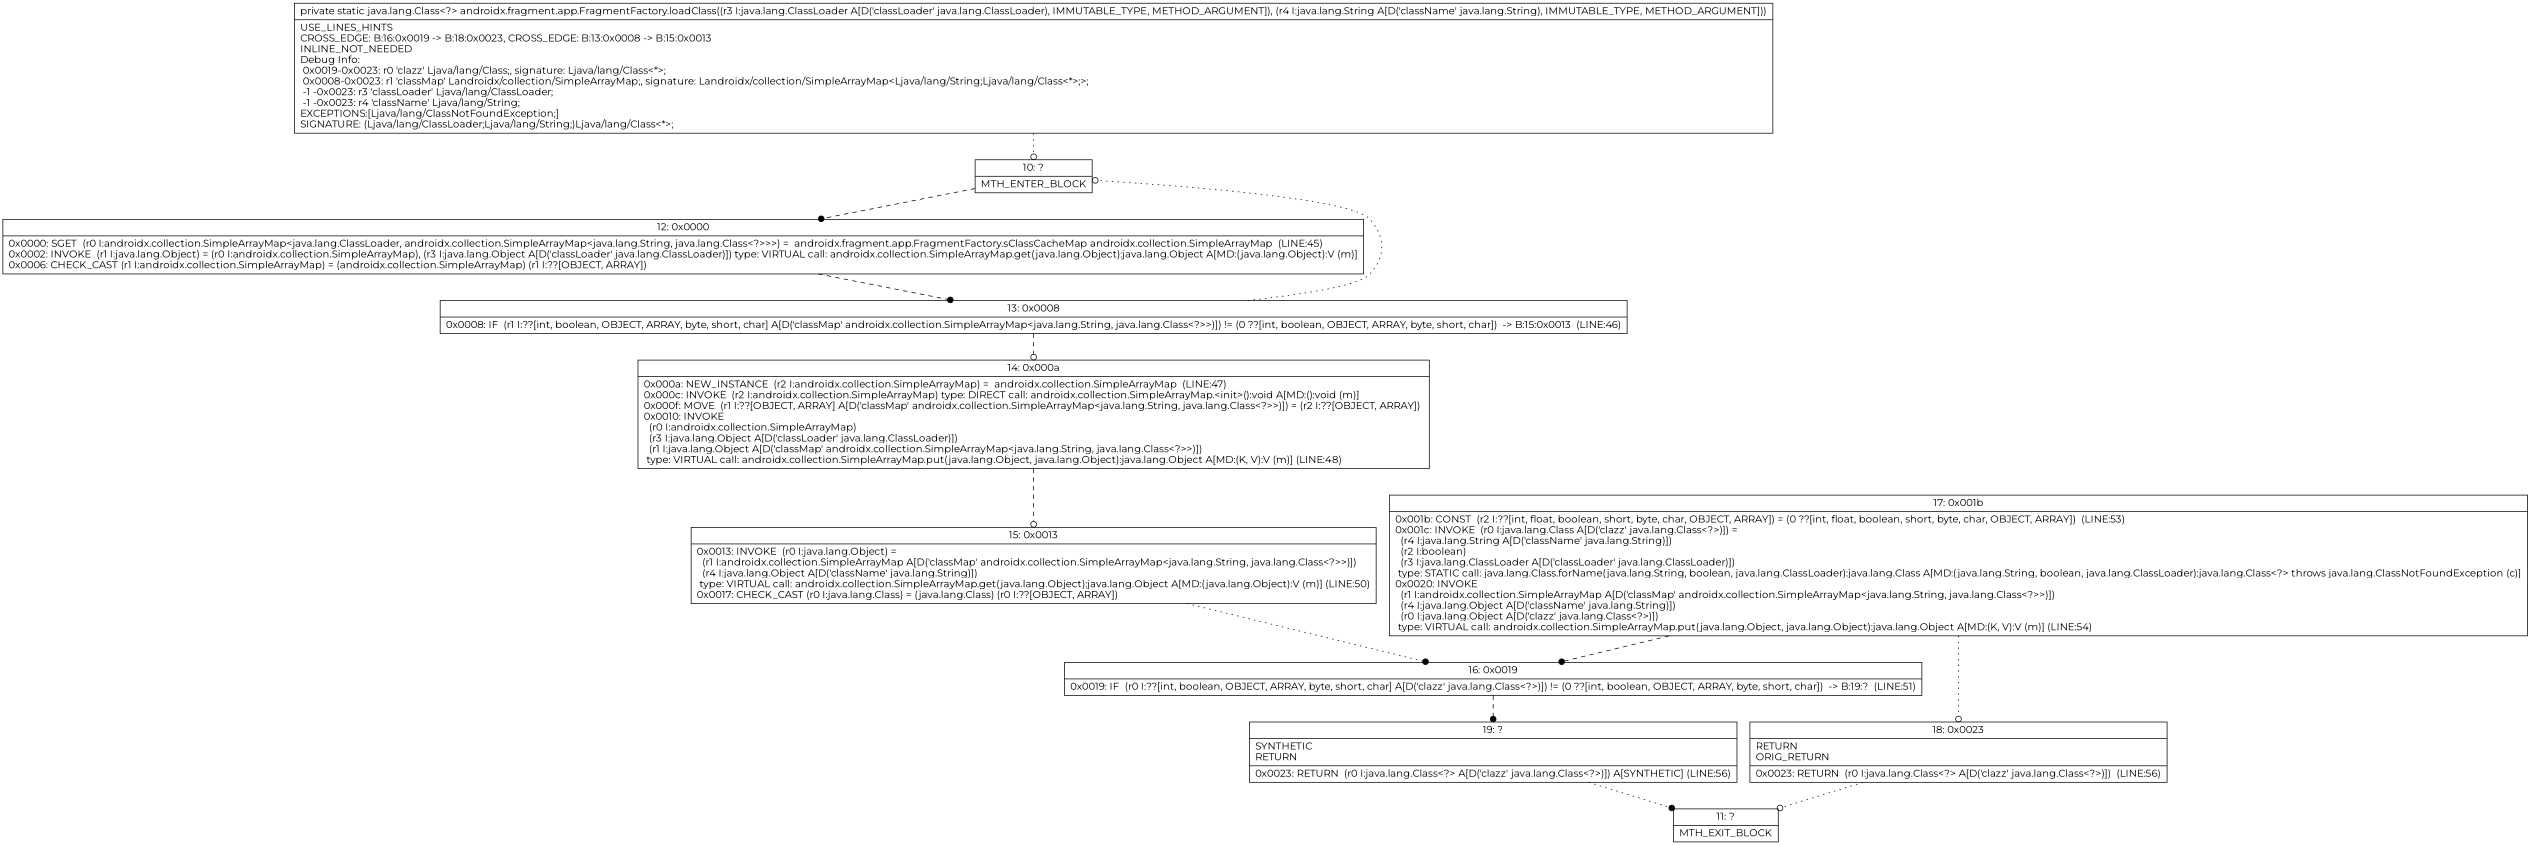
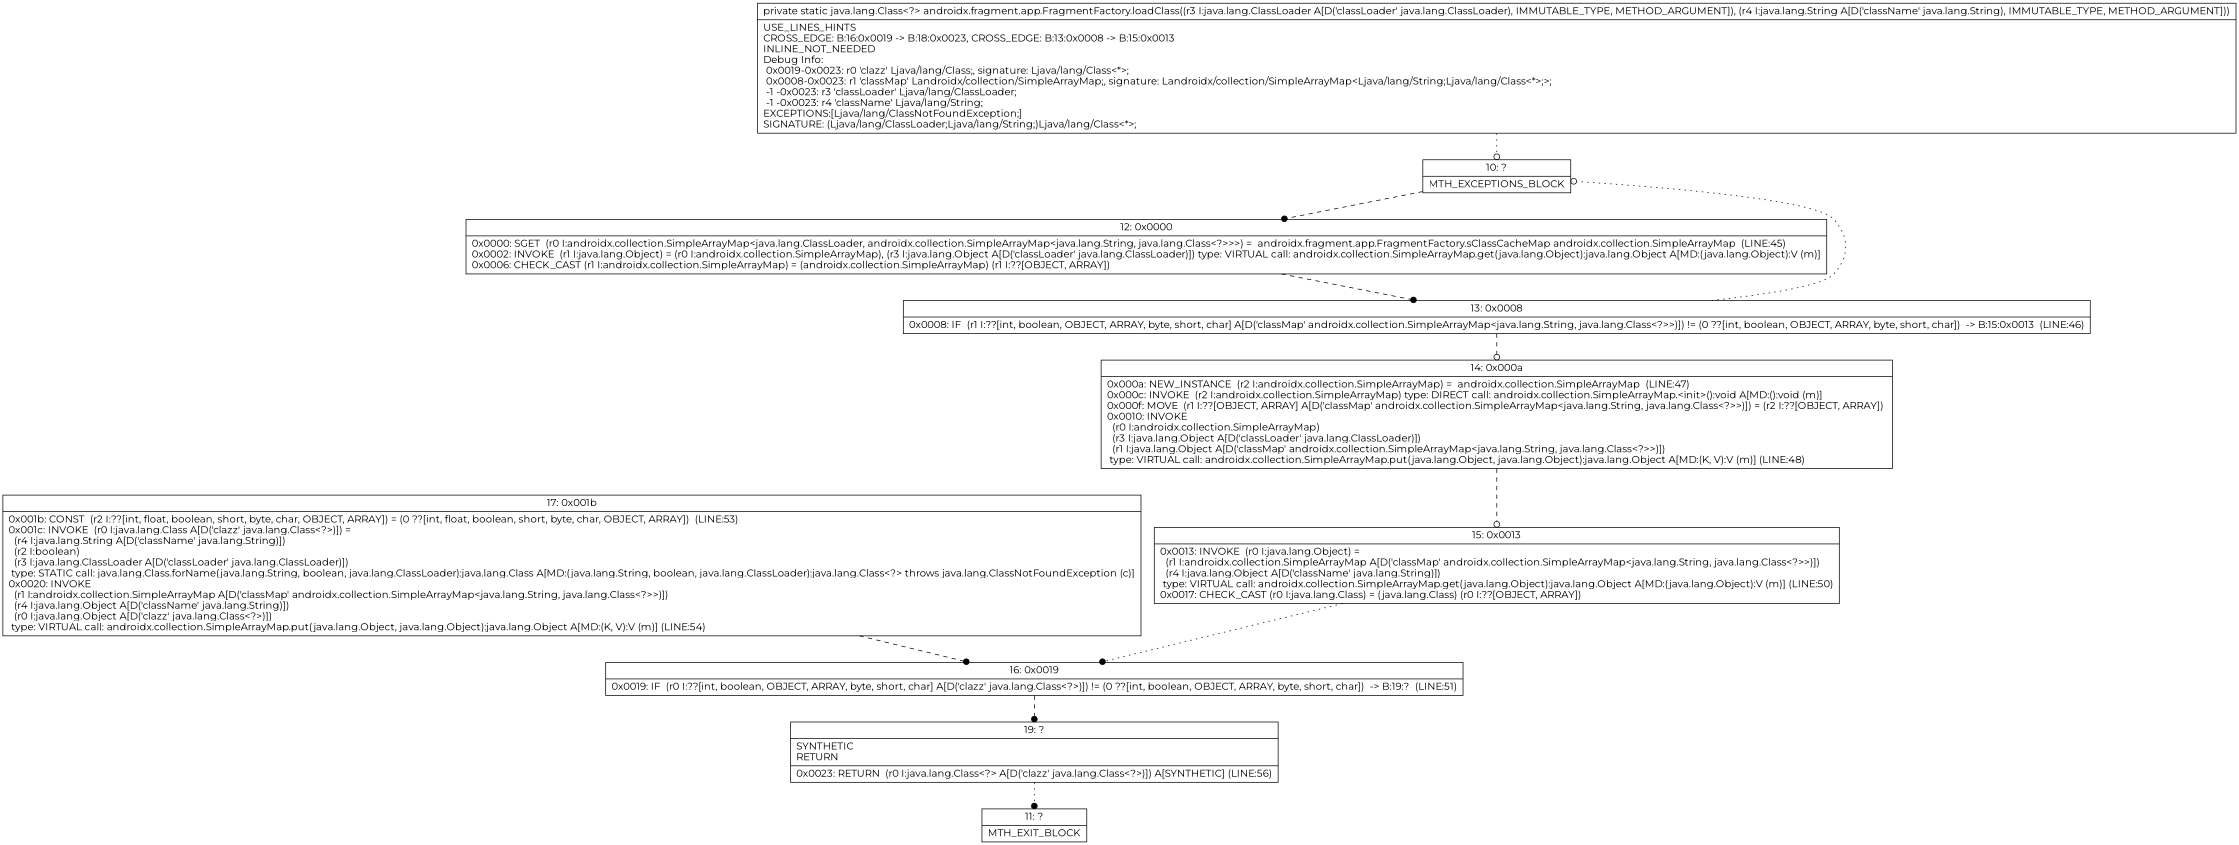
(1034, 184) -> (1497, 184)
(1958, 752) -> none
